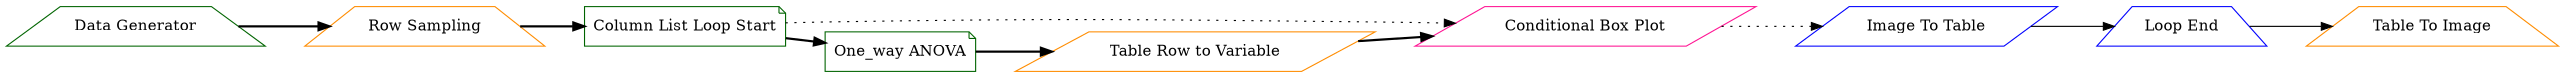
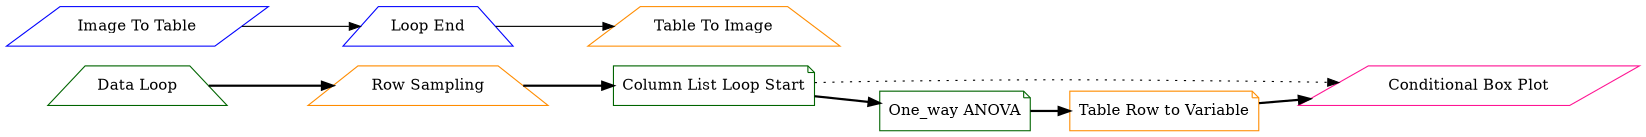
(136, 26) -> (137, 86)
(1766, 26) -> none
(1195, 52) -> (1164, 111)
